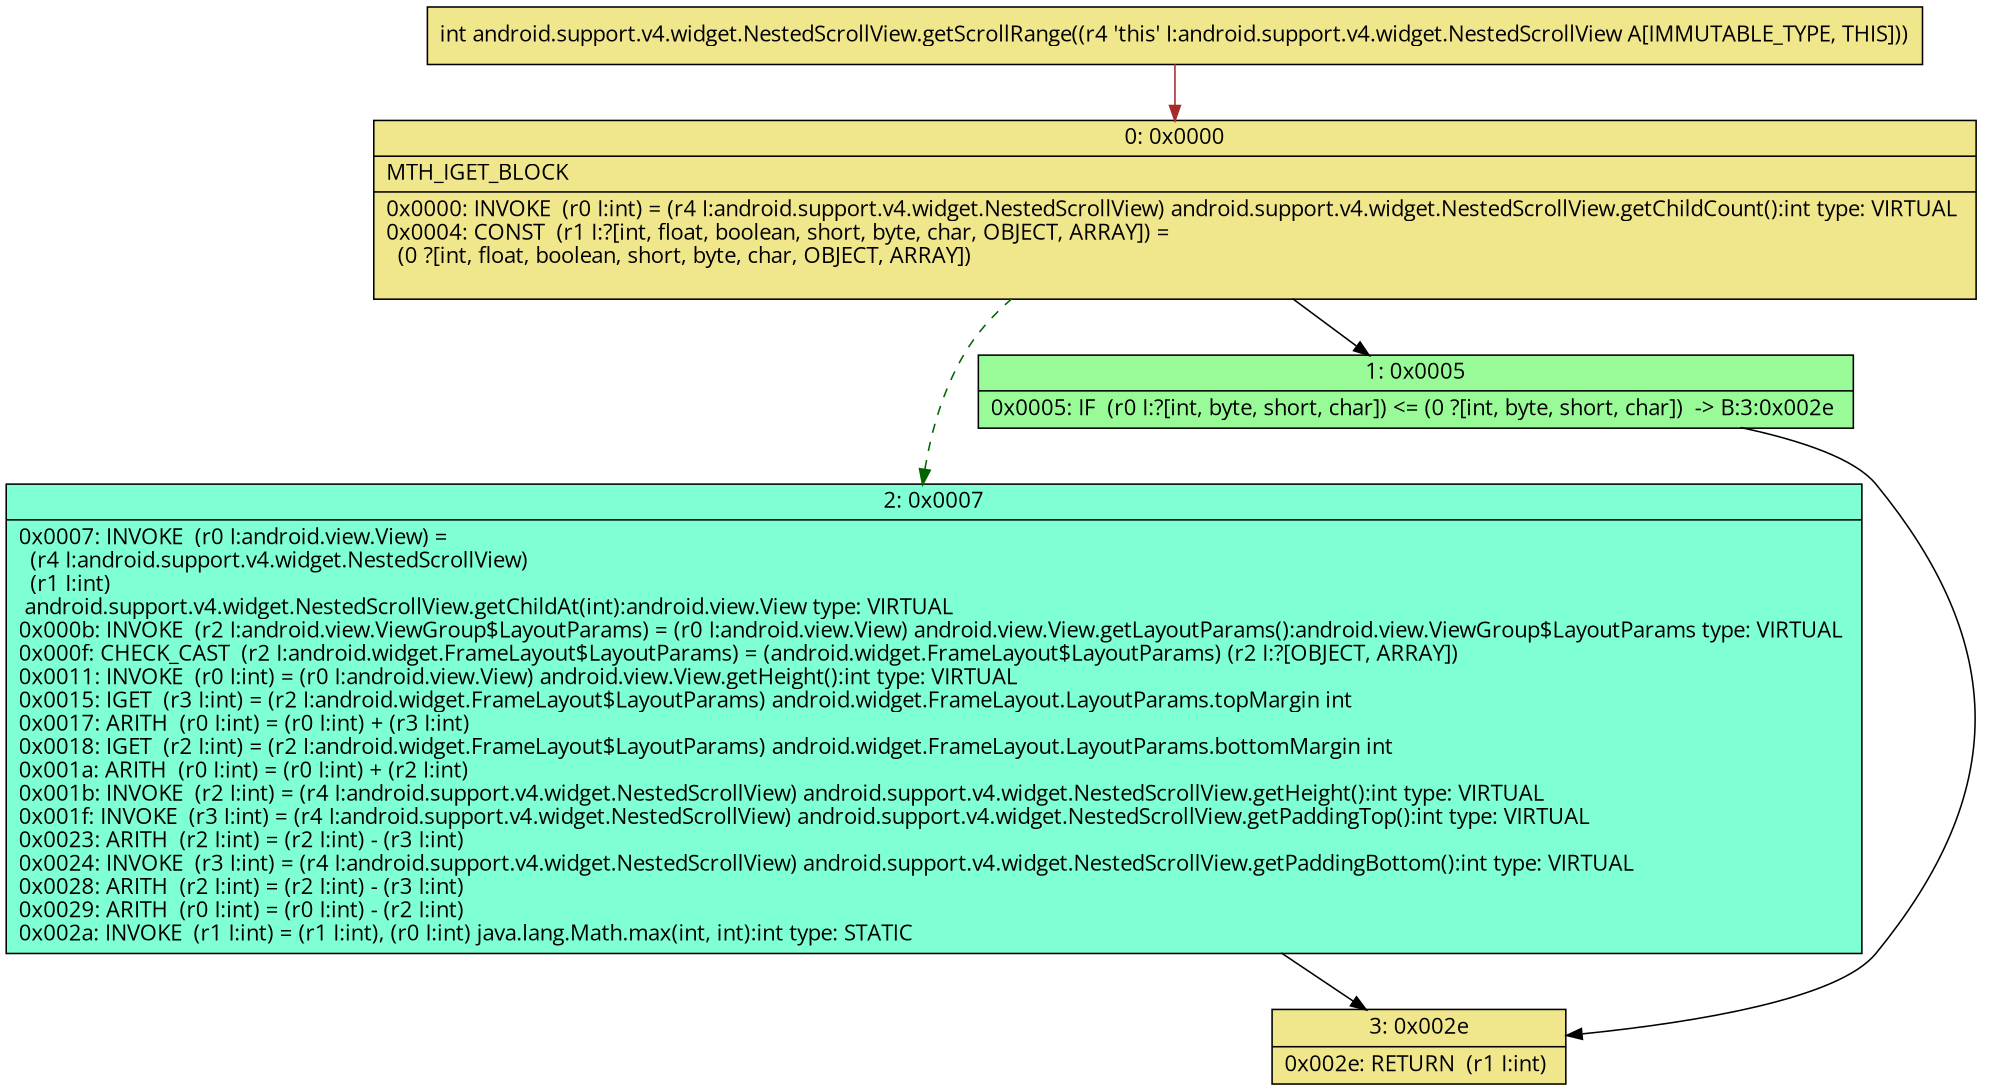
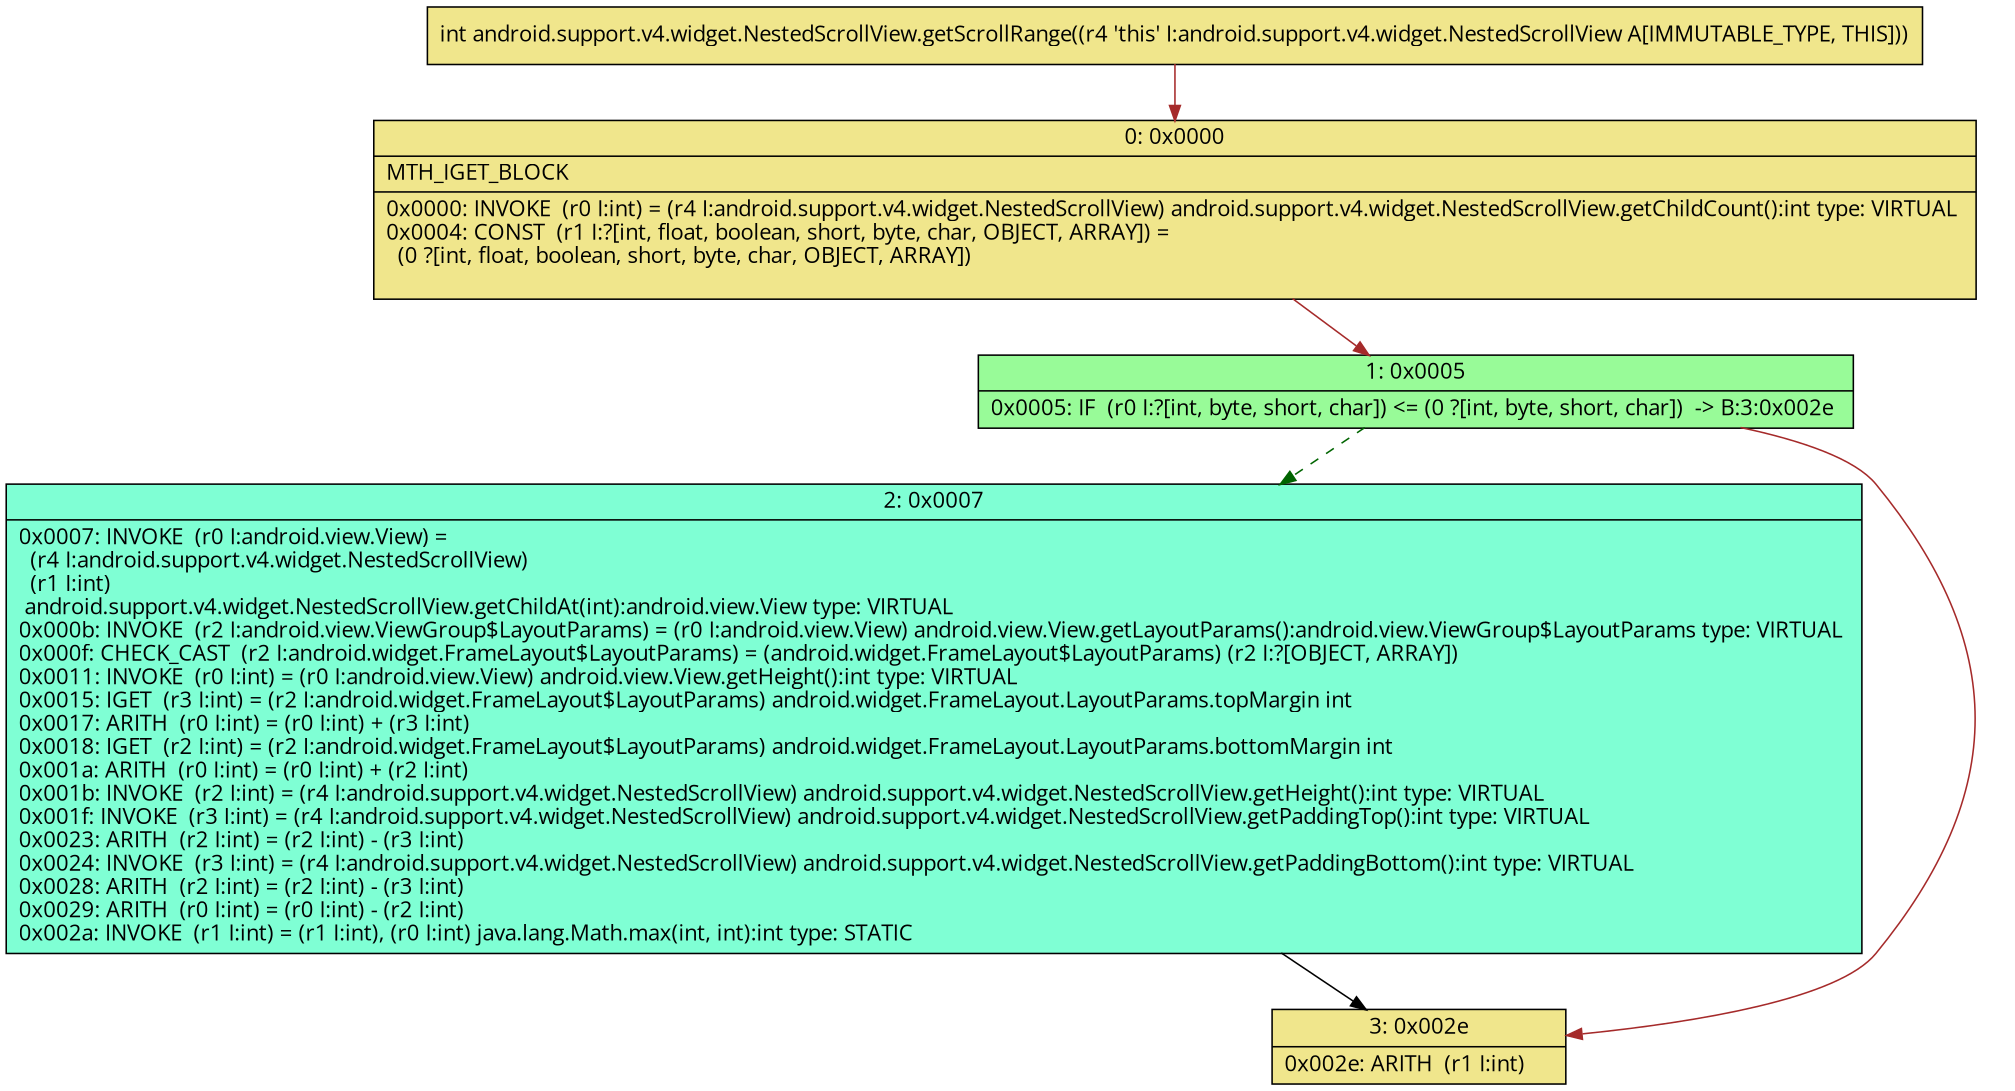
(1324, 322) -> (1324, 322)
(953, 376) -> (1329, 452)
(1962, 797) -> (1962, 797)
(1419, 1065) -> (1408, 1065)
